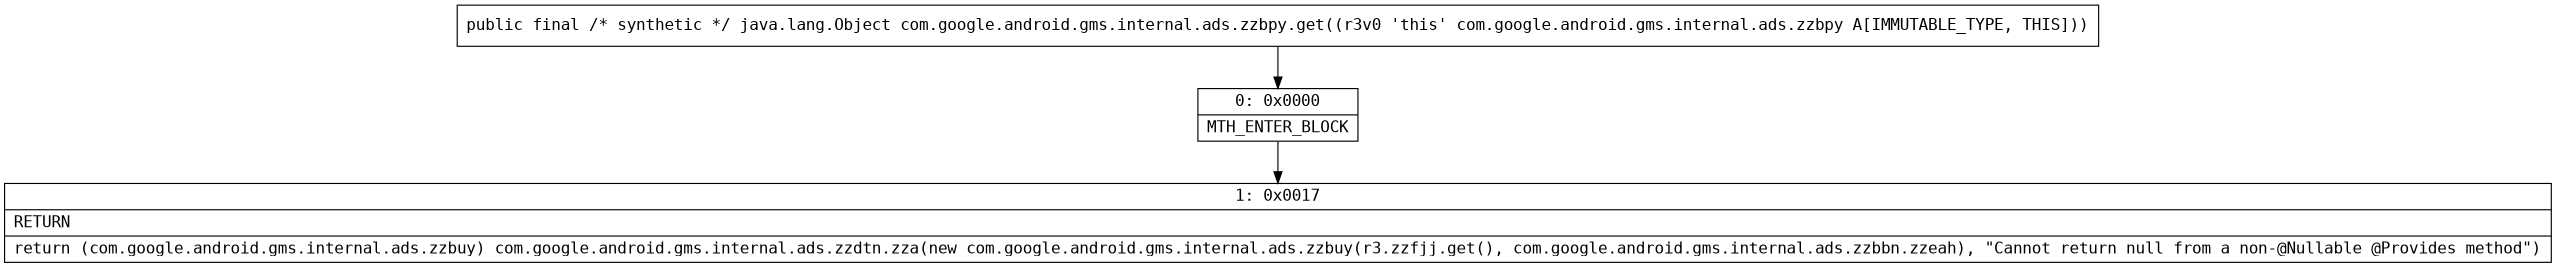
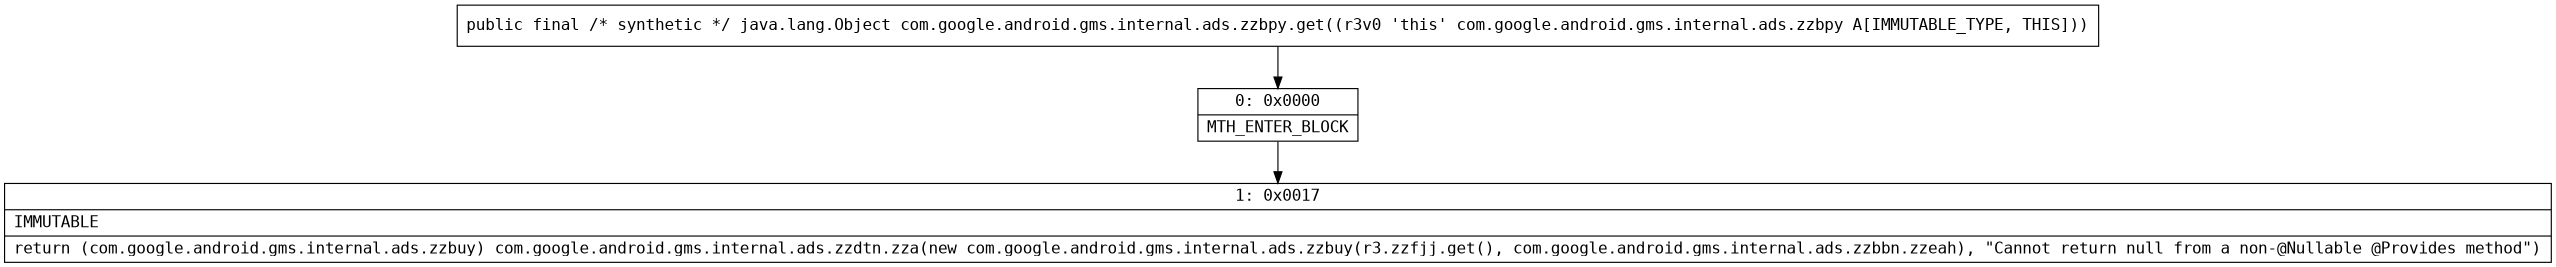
(42, 222) -> (57, 222)
